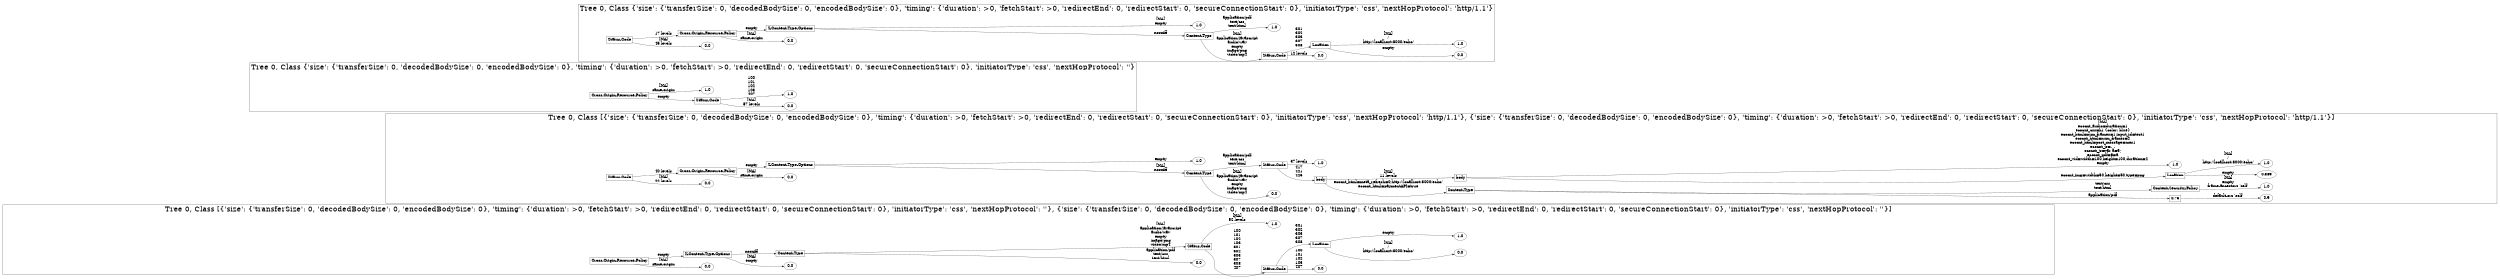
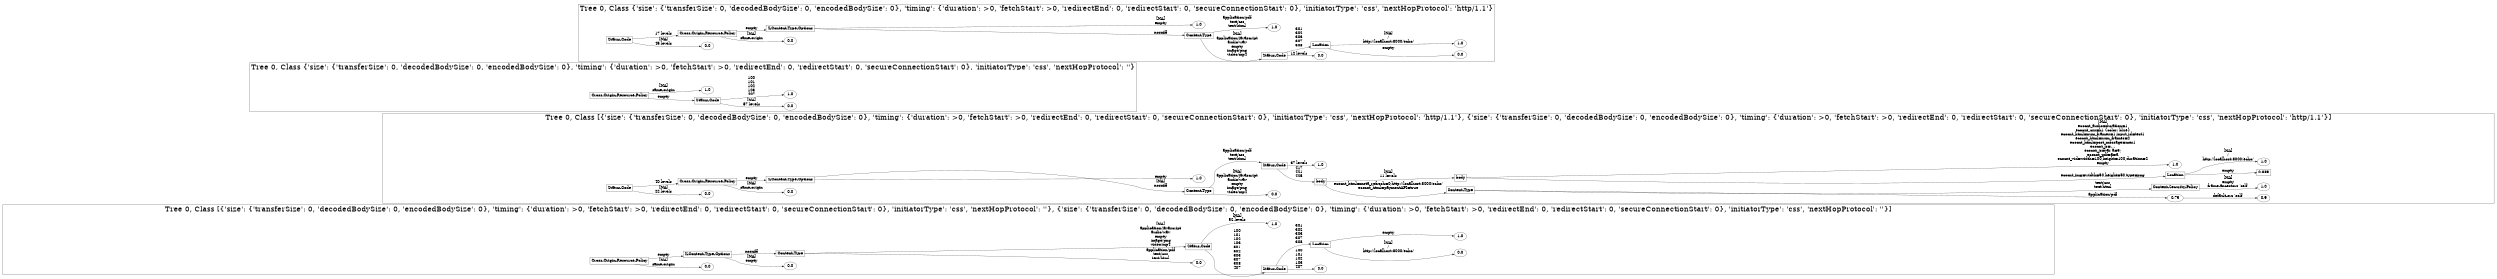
(2266, 175) -> (2264, 173)
(2175, 199) -> (2175, 198)
